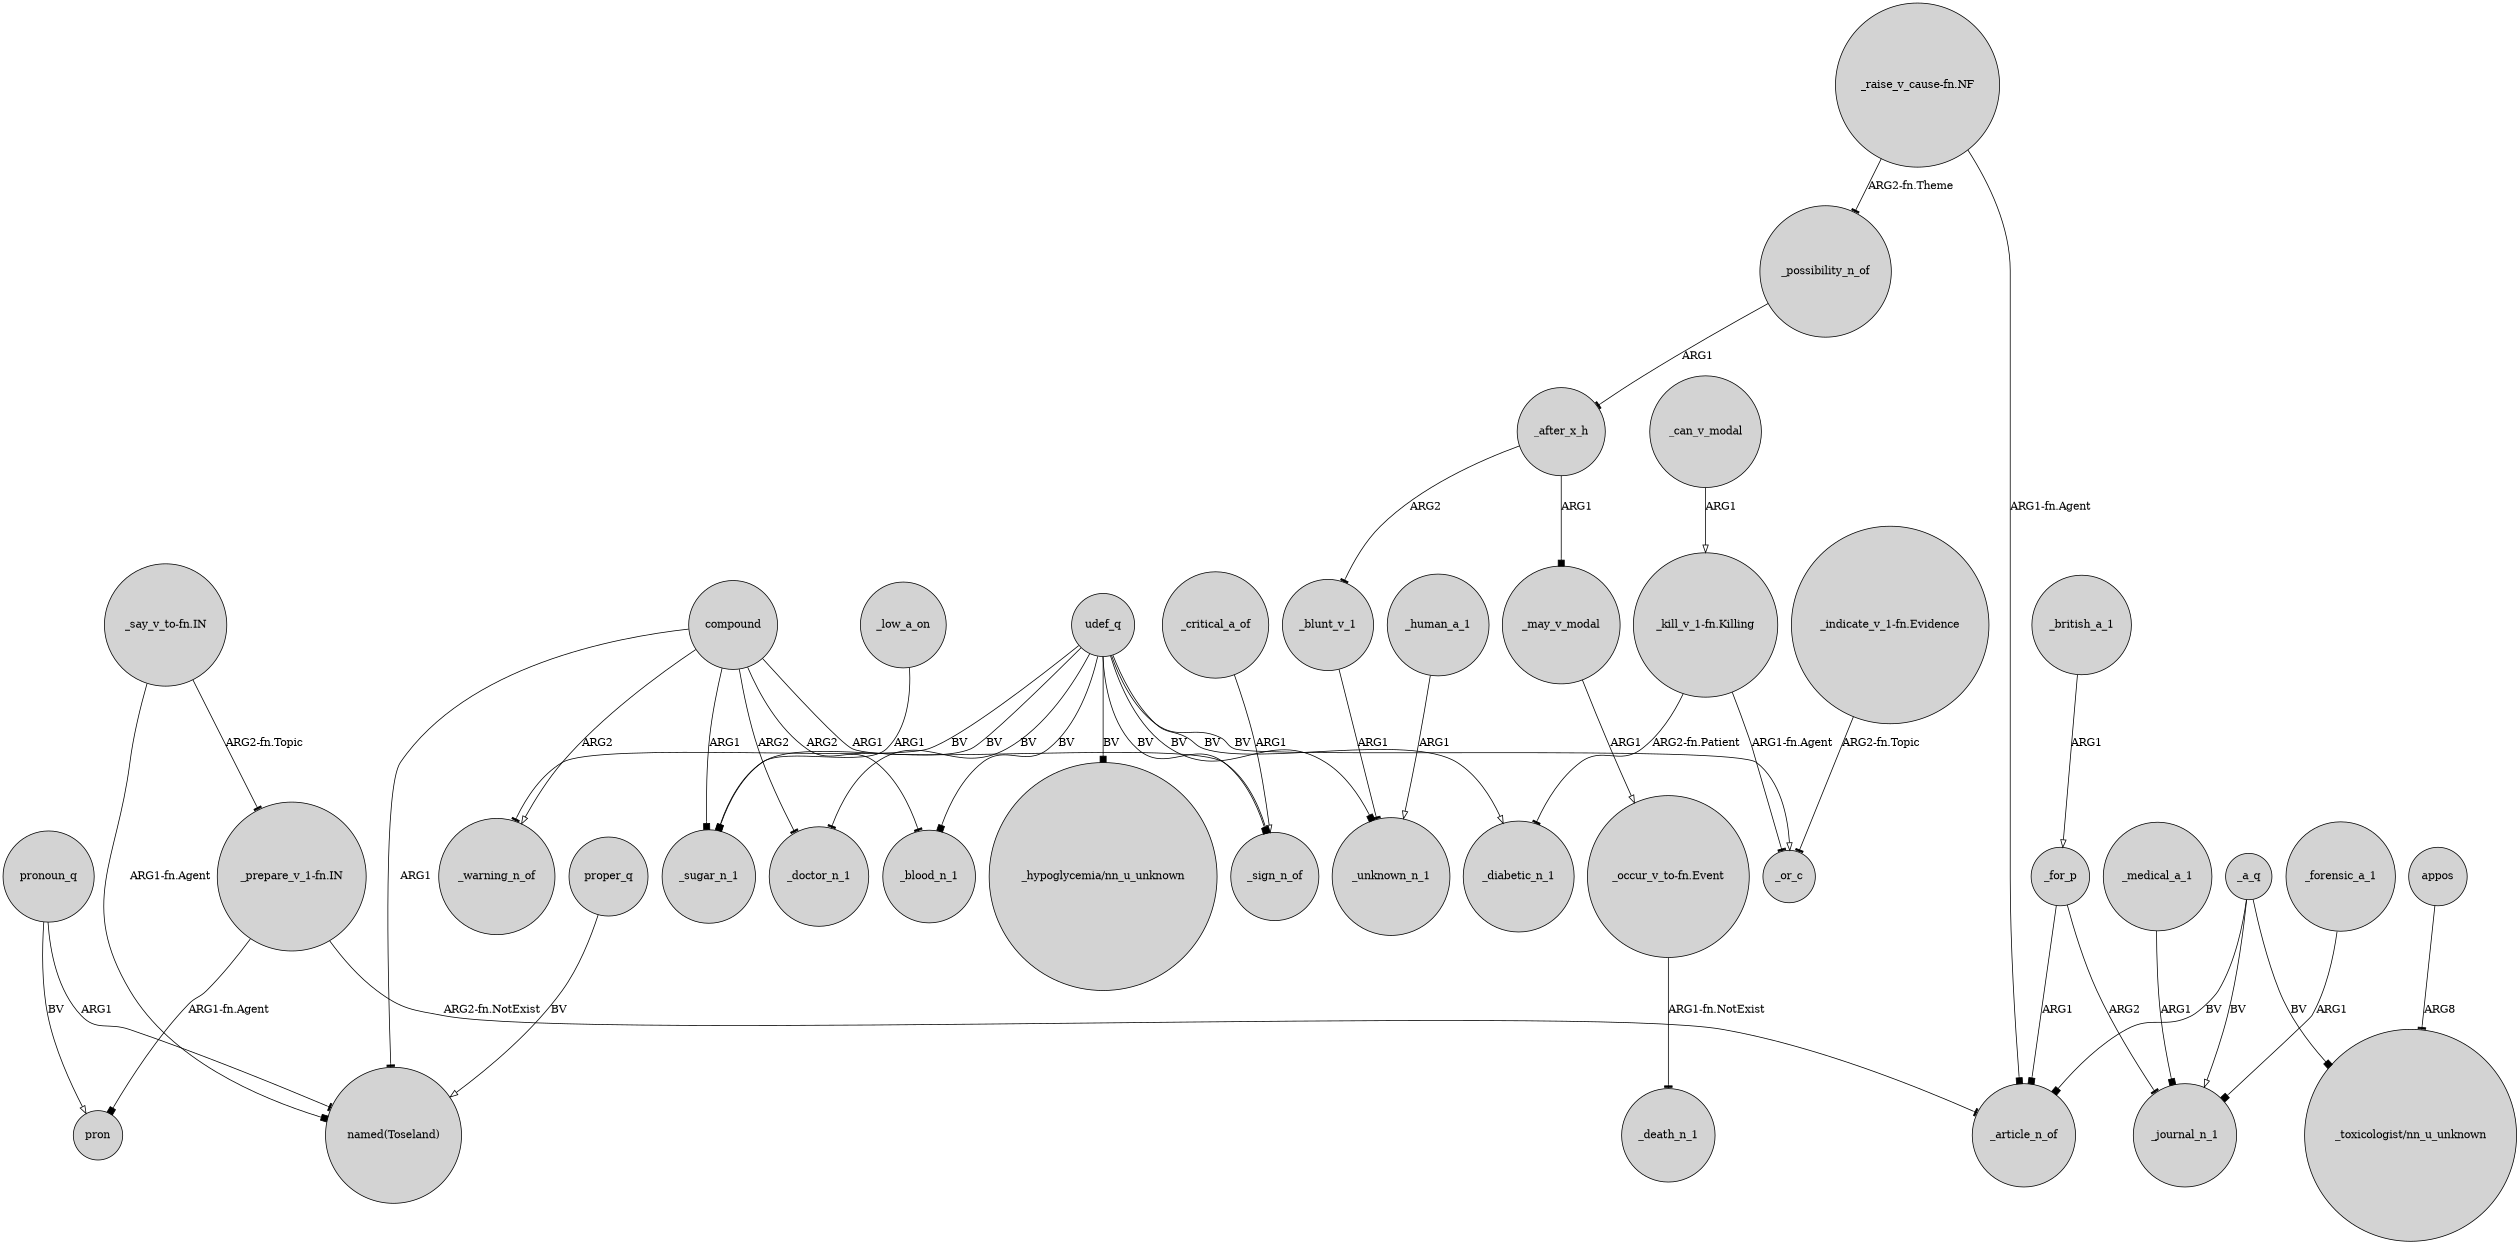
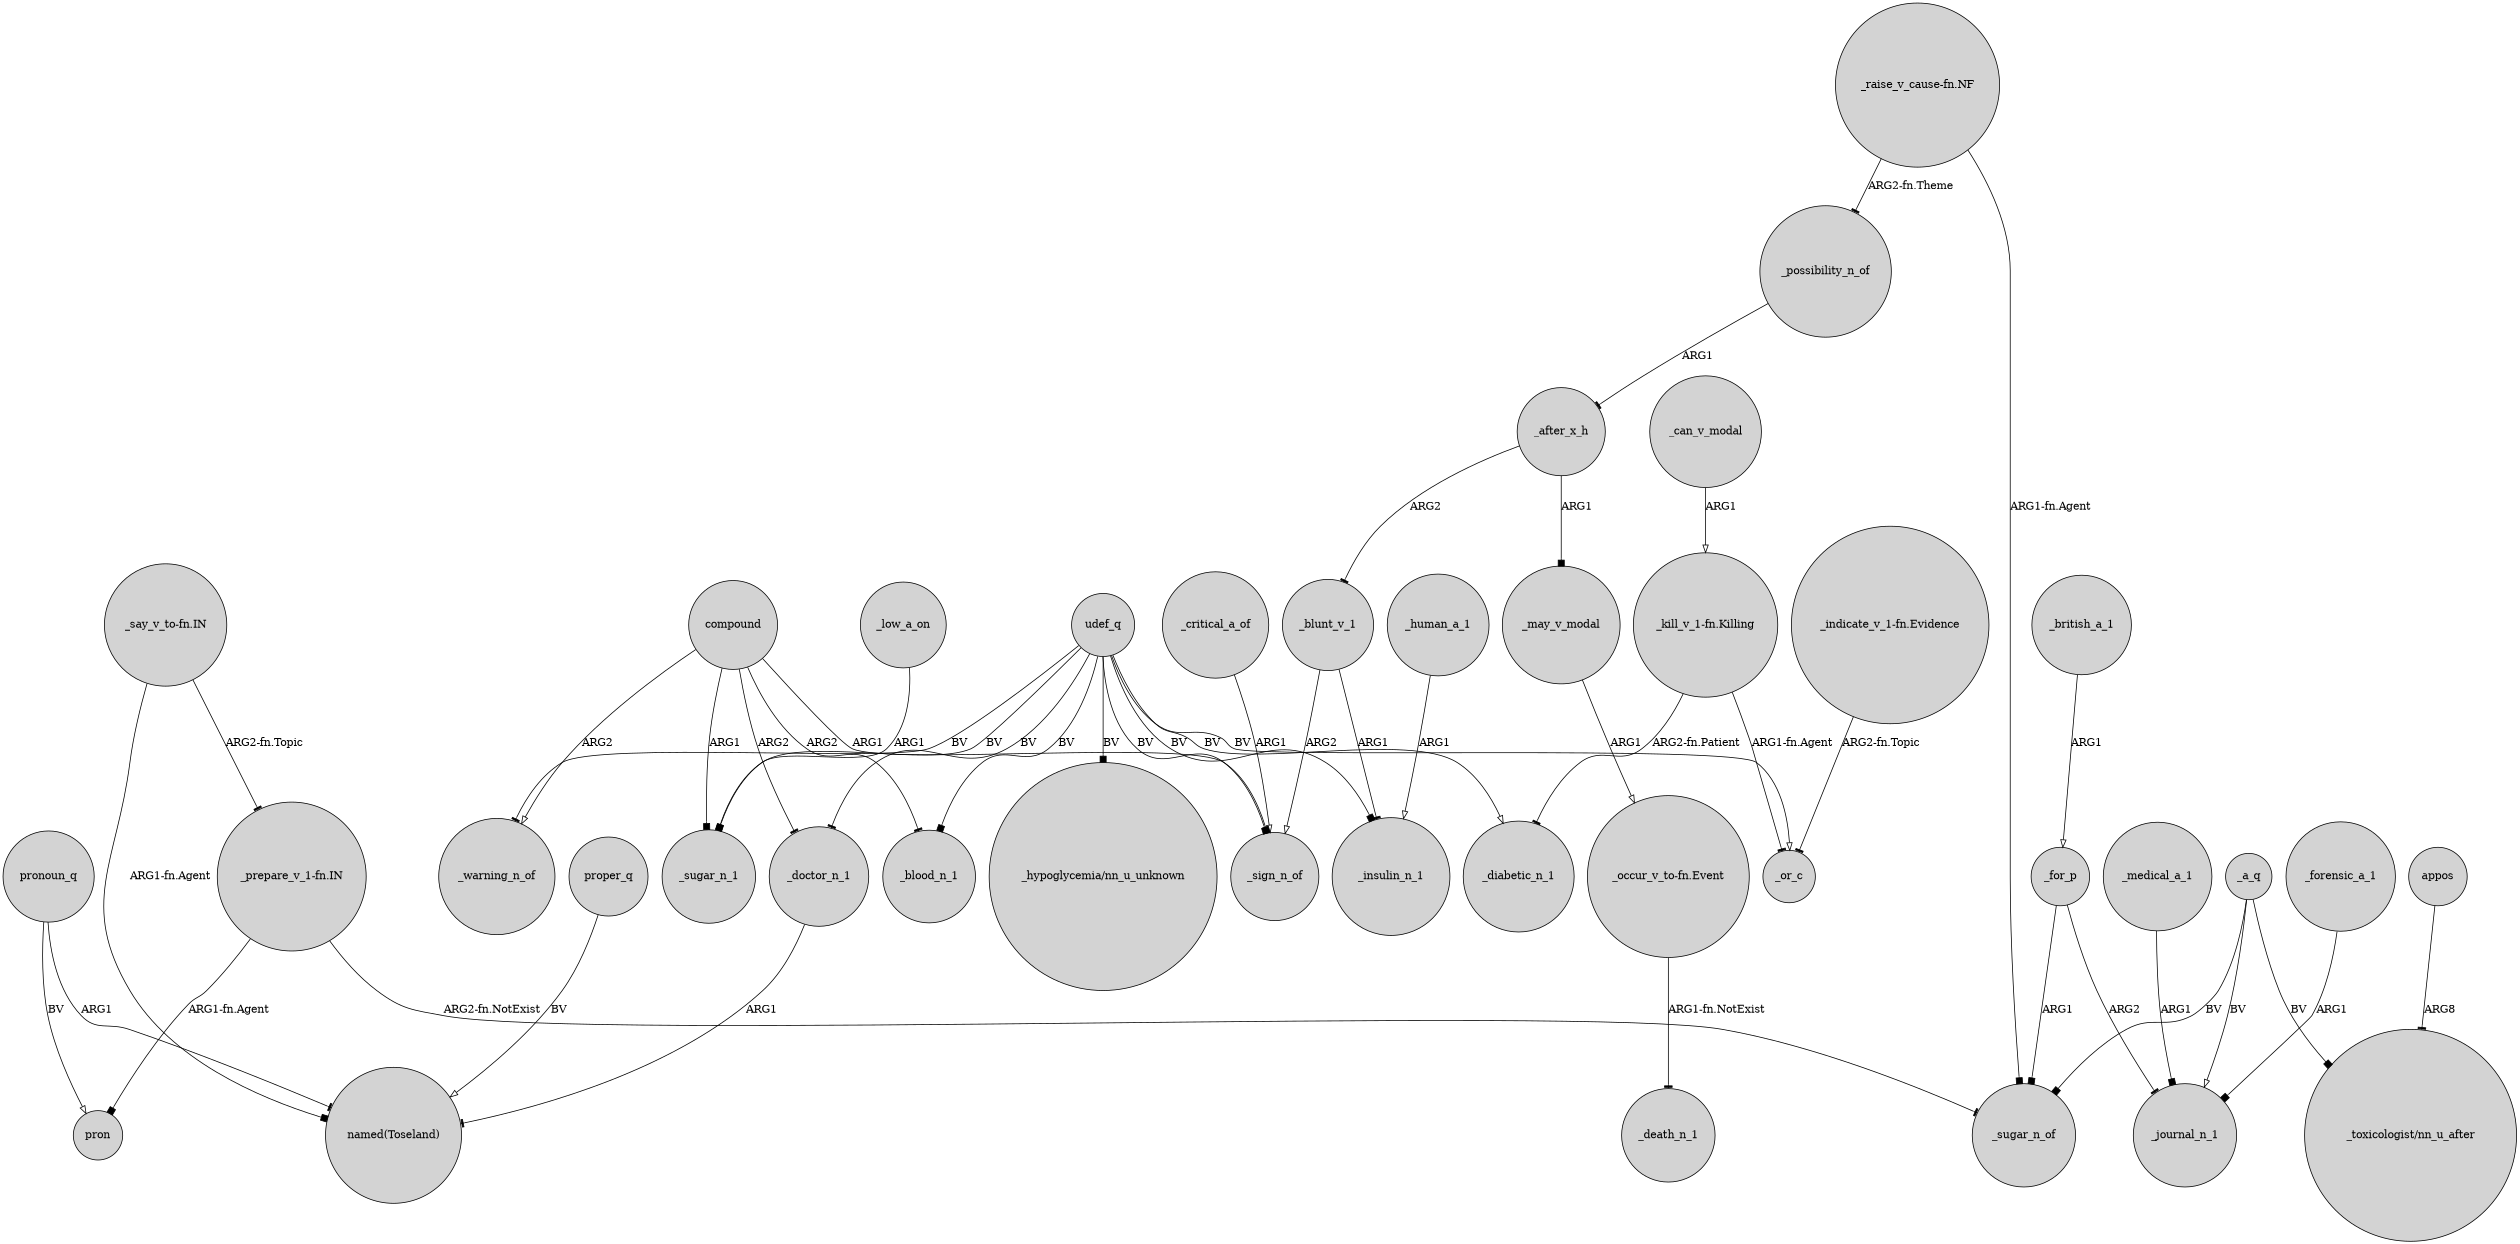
none -> (1305, 744)
(408, 753) -> (658, 1059)
(1391, 877) -> (1391, 877)
(2024, 1135) -> (2024, 1135)
(2411, 1135) -> (2411, 1135)
